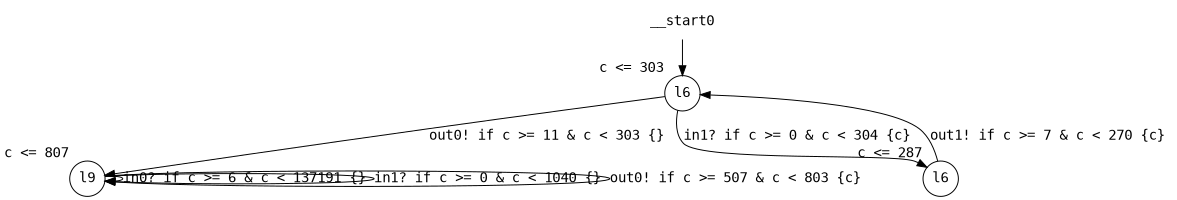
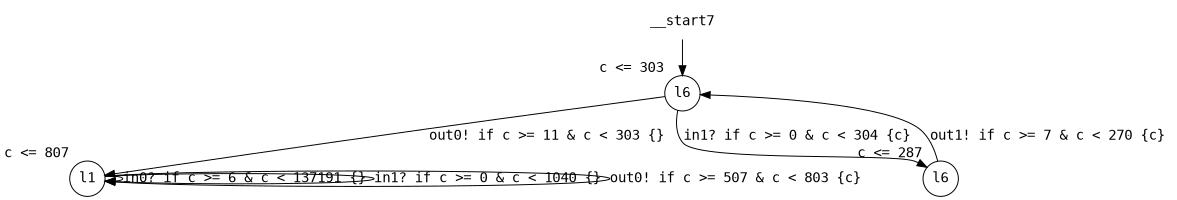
(682, 22) -> (682, 22)
(87, 179) -> (87, 179)
